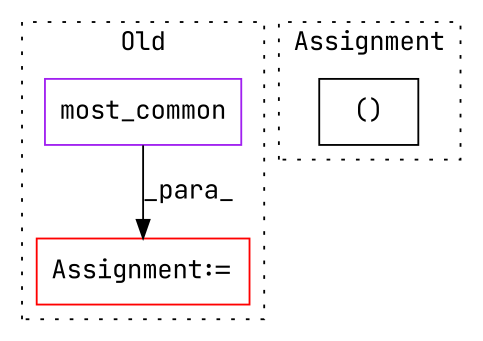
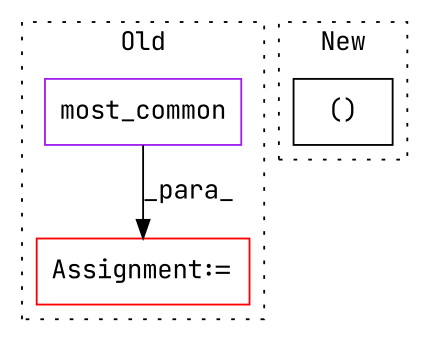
(370, 43) -> (343, 43)
